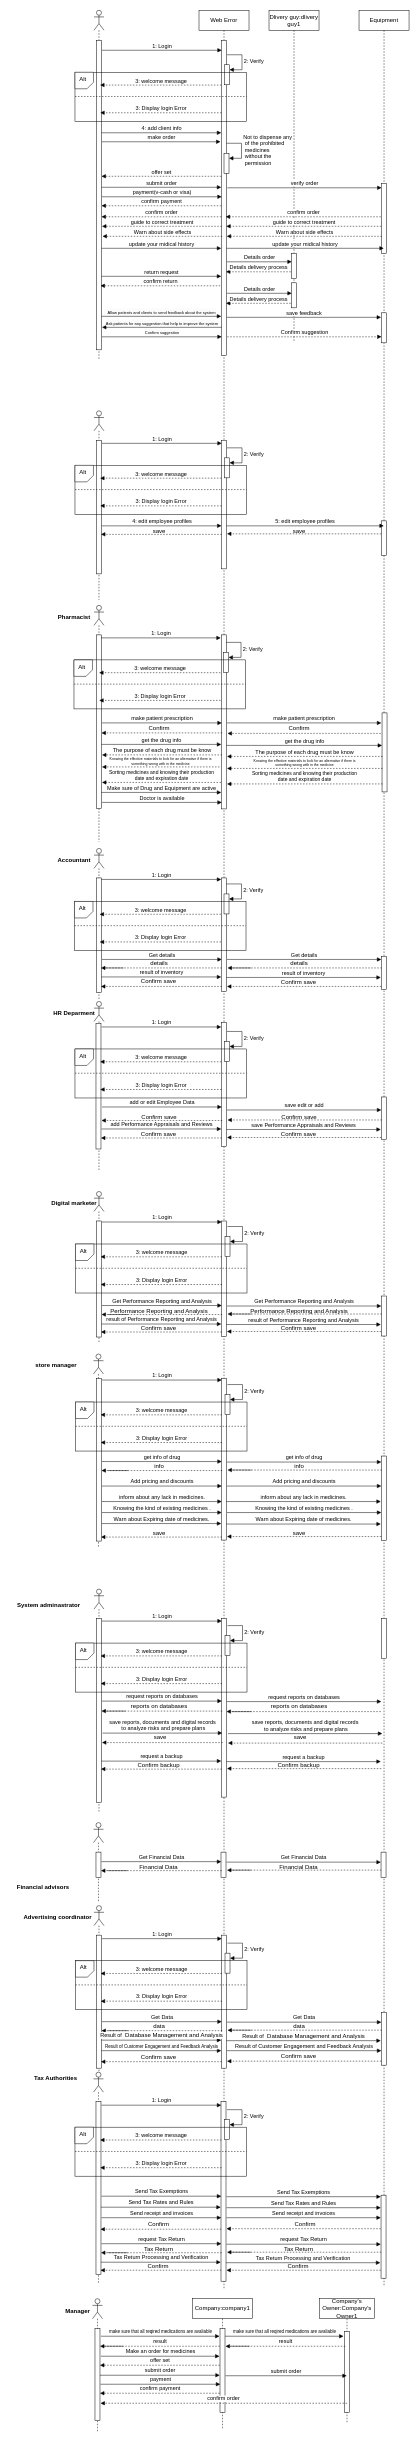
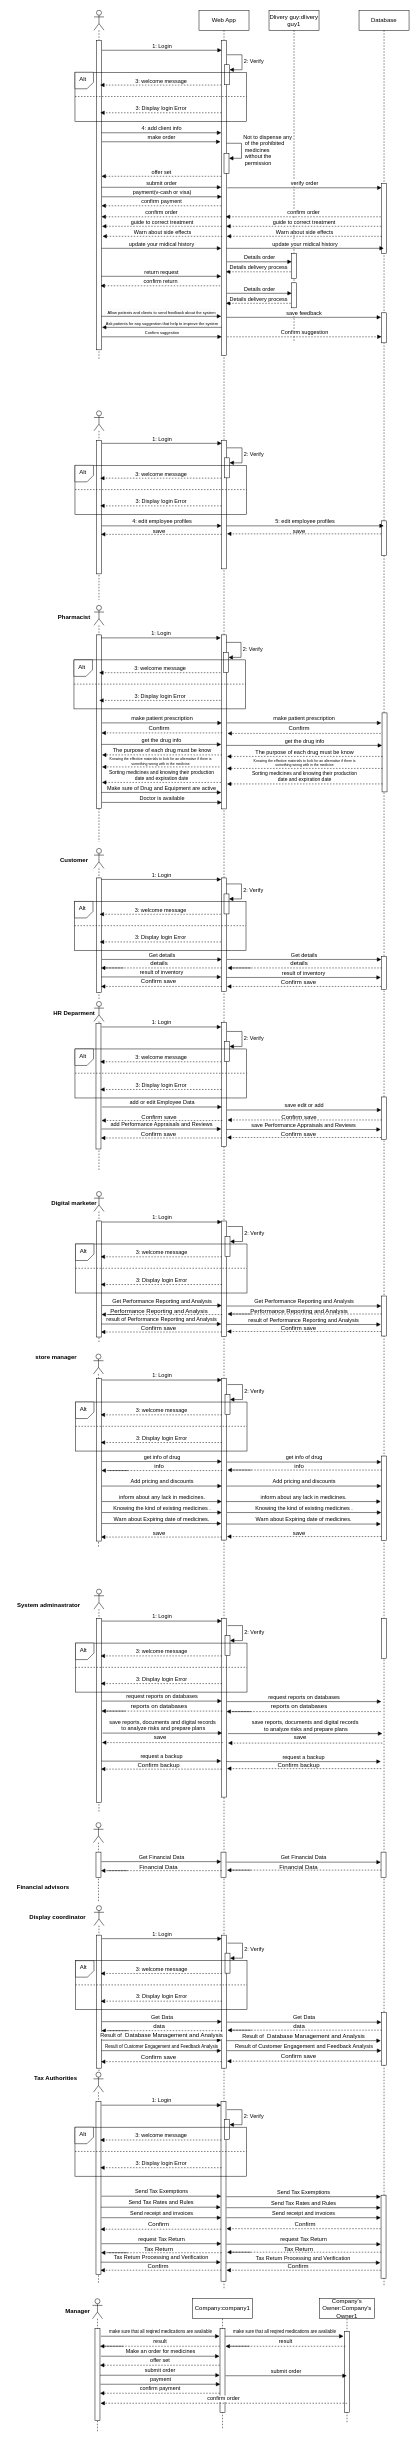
(224, 20) -> (224, 20)
(384, 20) -> (384, 20)
(74, 860) -> (74, 860)
(56, 1365) -> (56, 1357)
(58, 1917) -> (58, 1917)
